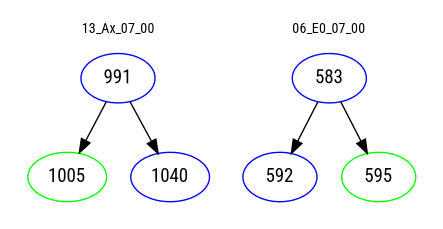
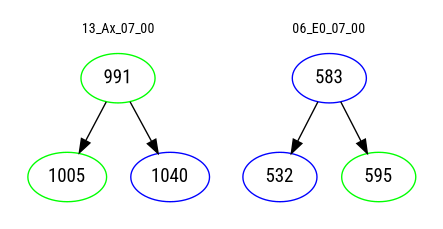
(118, 78) -> (118, 78)
(280, 177) -> (280, 177)
